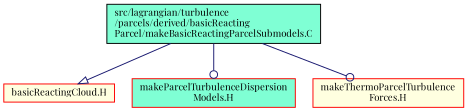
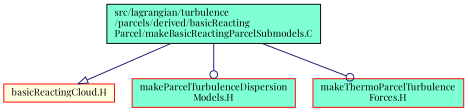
(388, 93) -> (388, 93)
